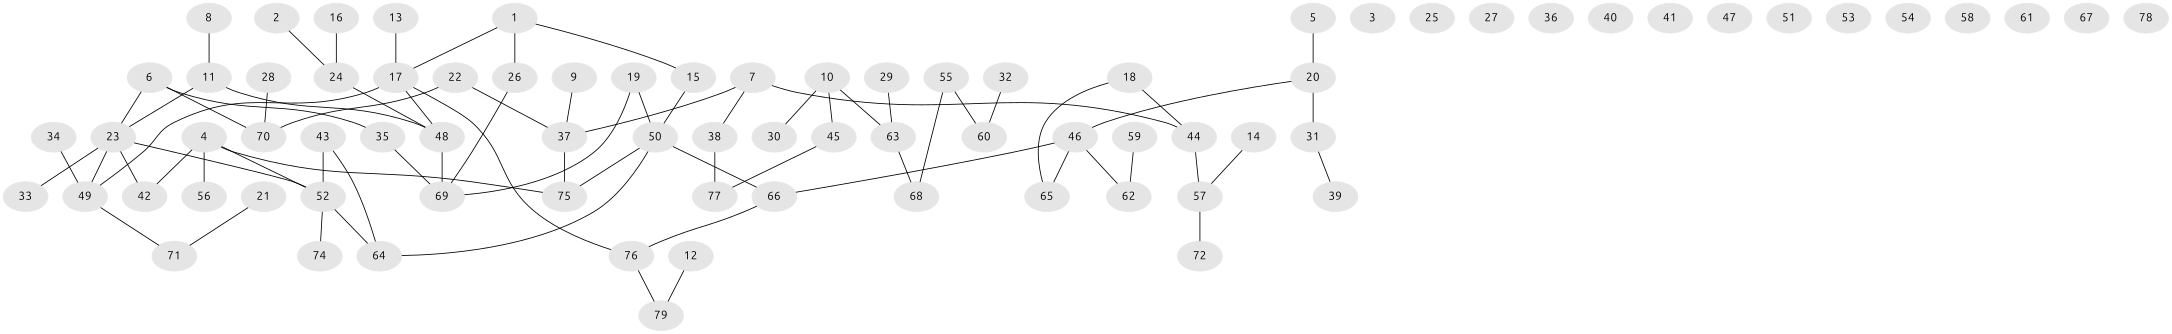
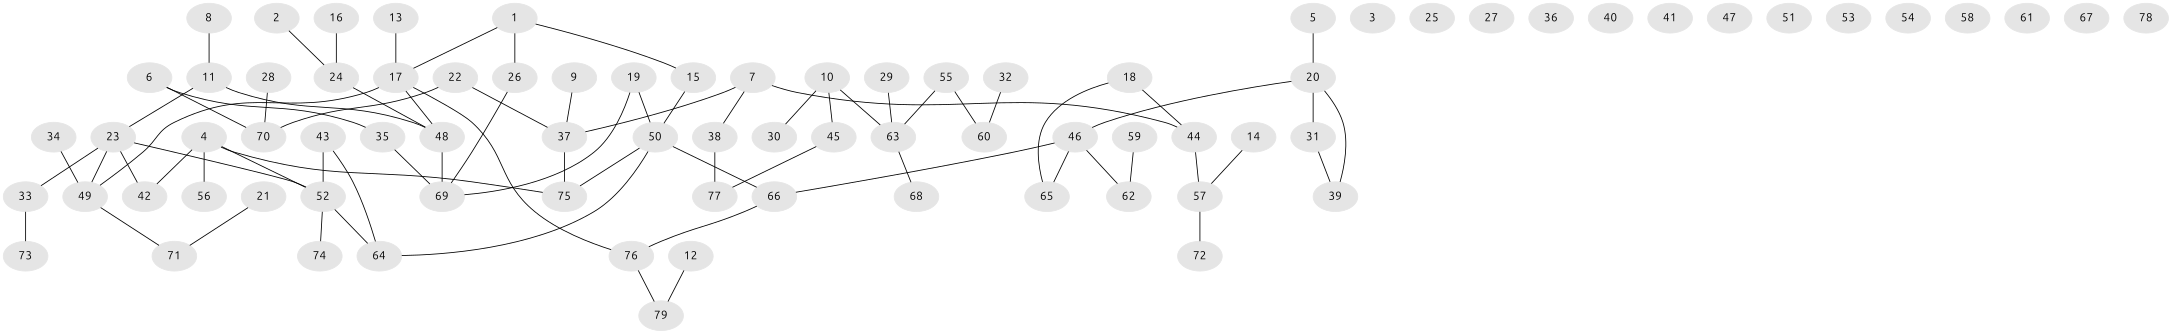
(131, 107) -> none
none -> (1345, 134)
(931, 137) -> (917, 110)
none -> (26, 256)
